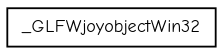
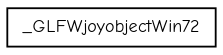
(111, 27) -> (111, 27)
